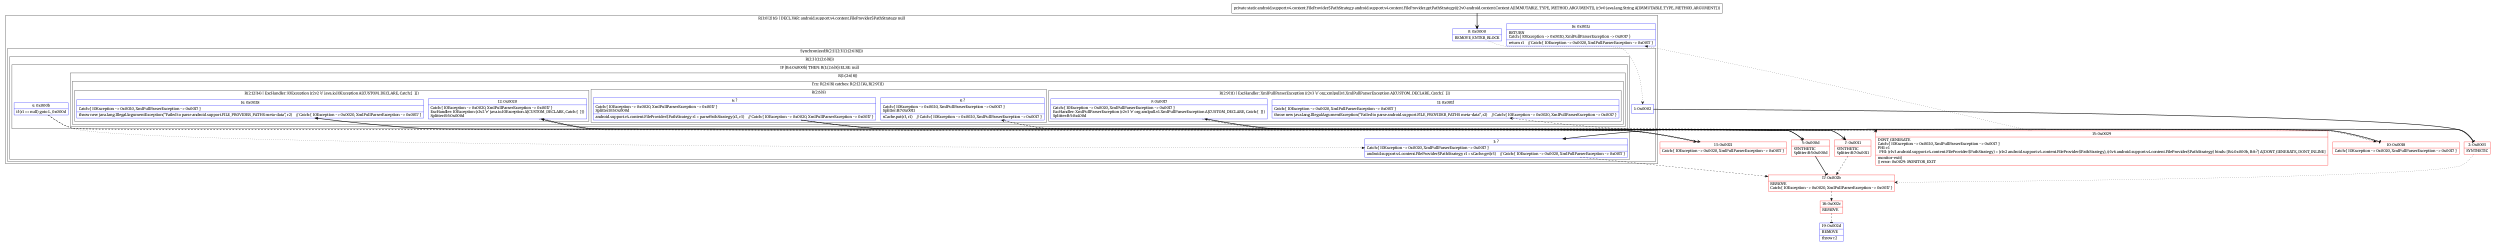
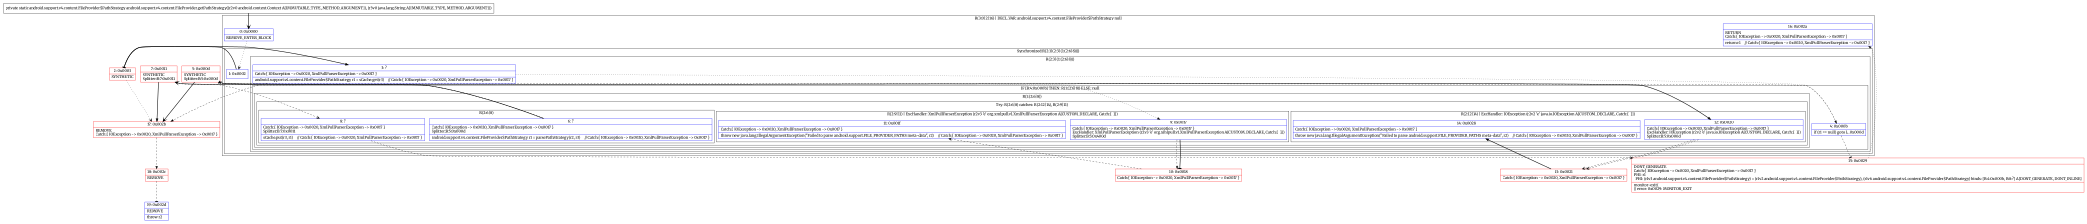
(703, 145) -> (1184, 77)
(1843, 164) -> (158, 100)
(1821, 165) -> (180, 101)
